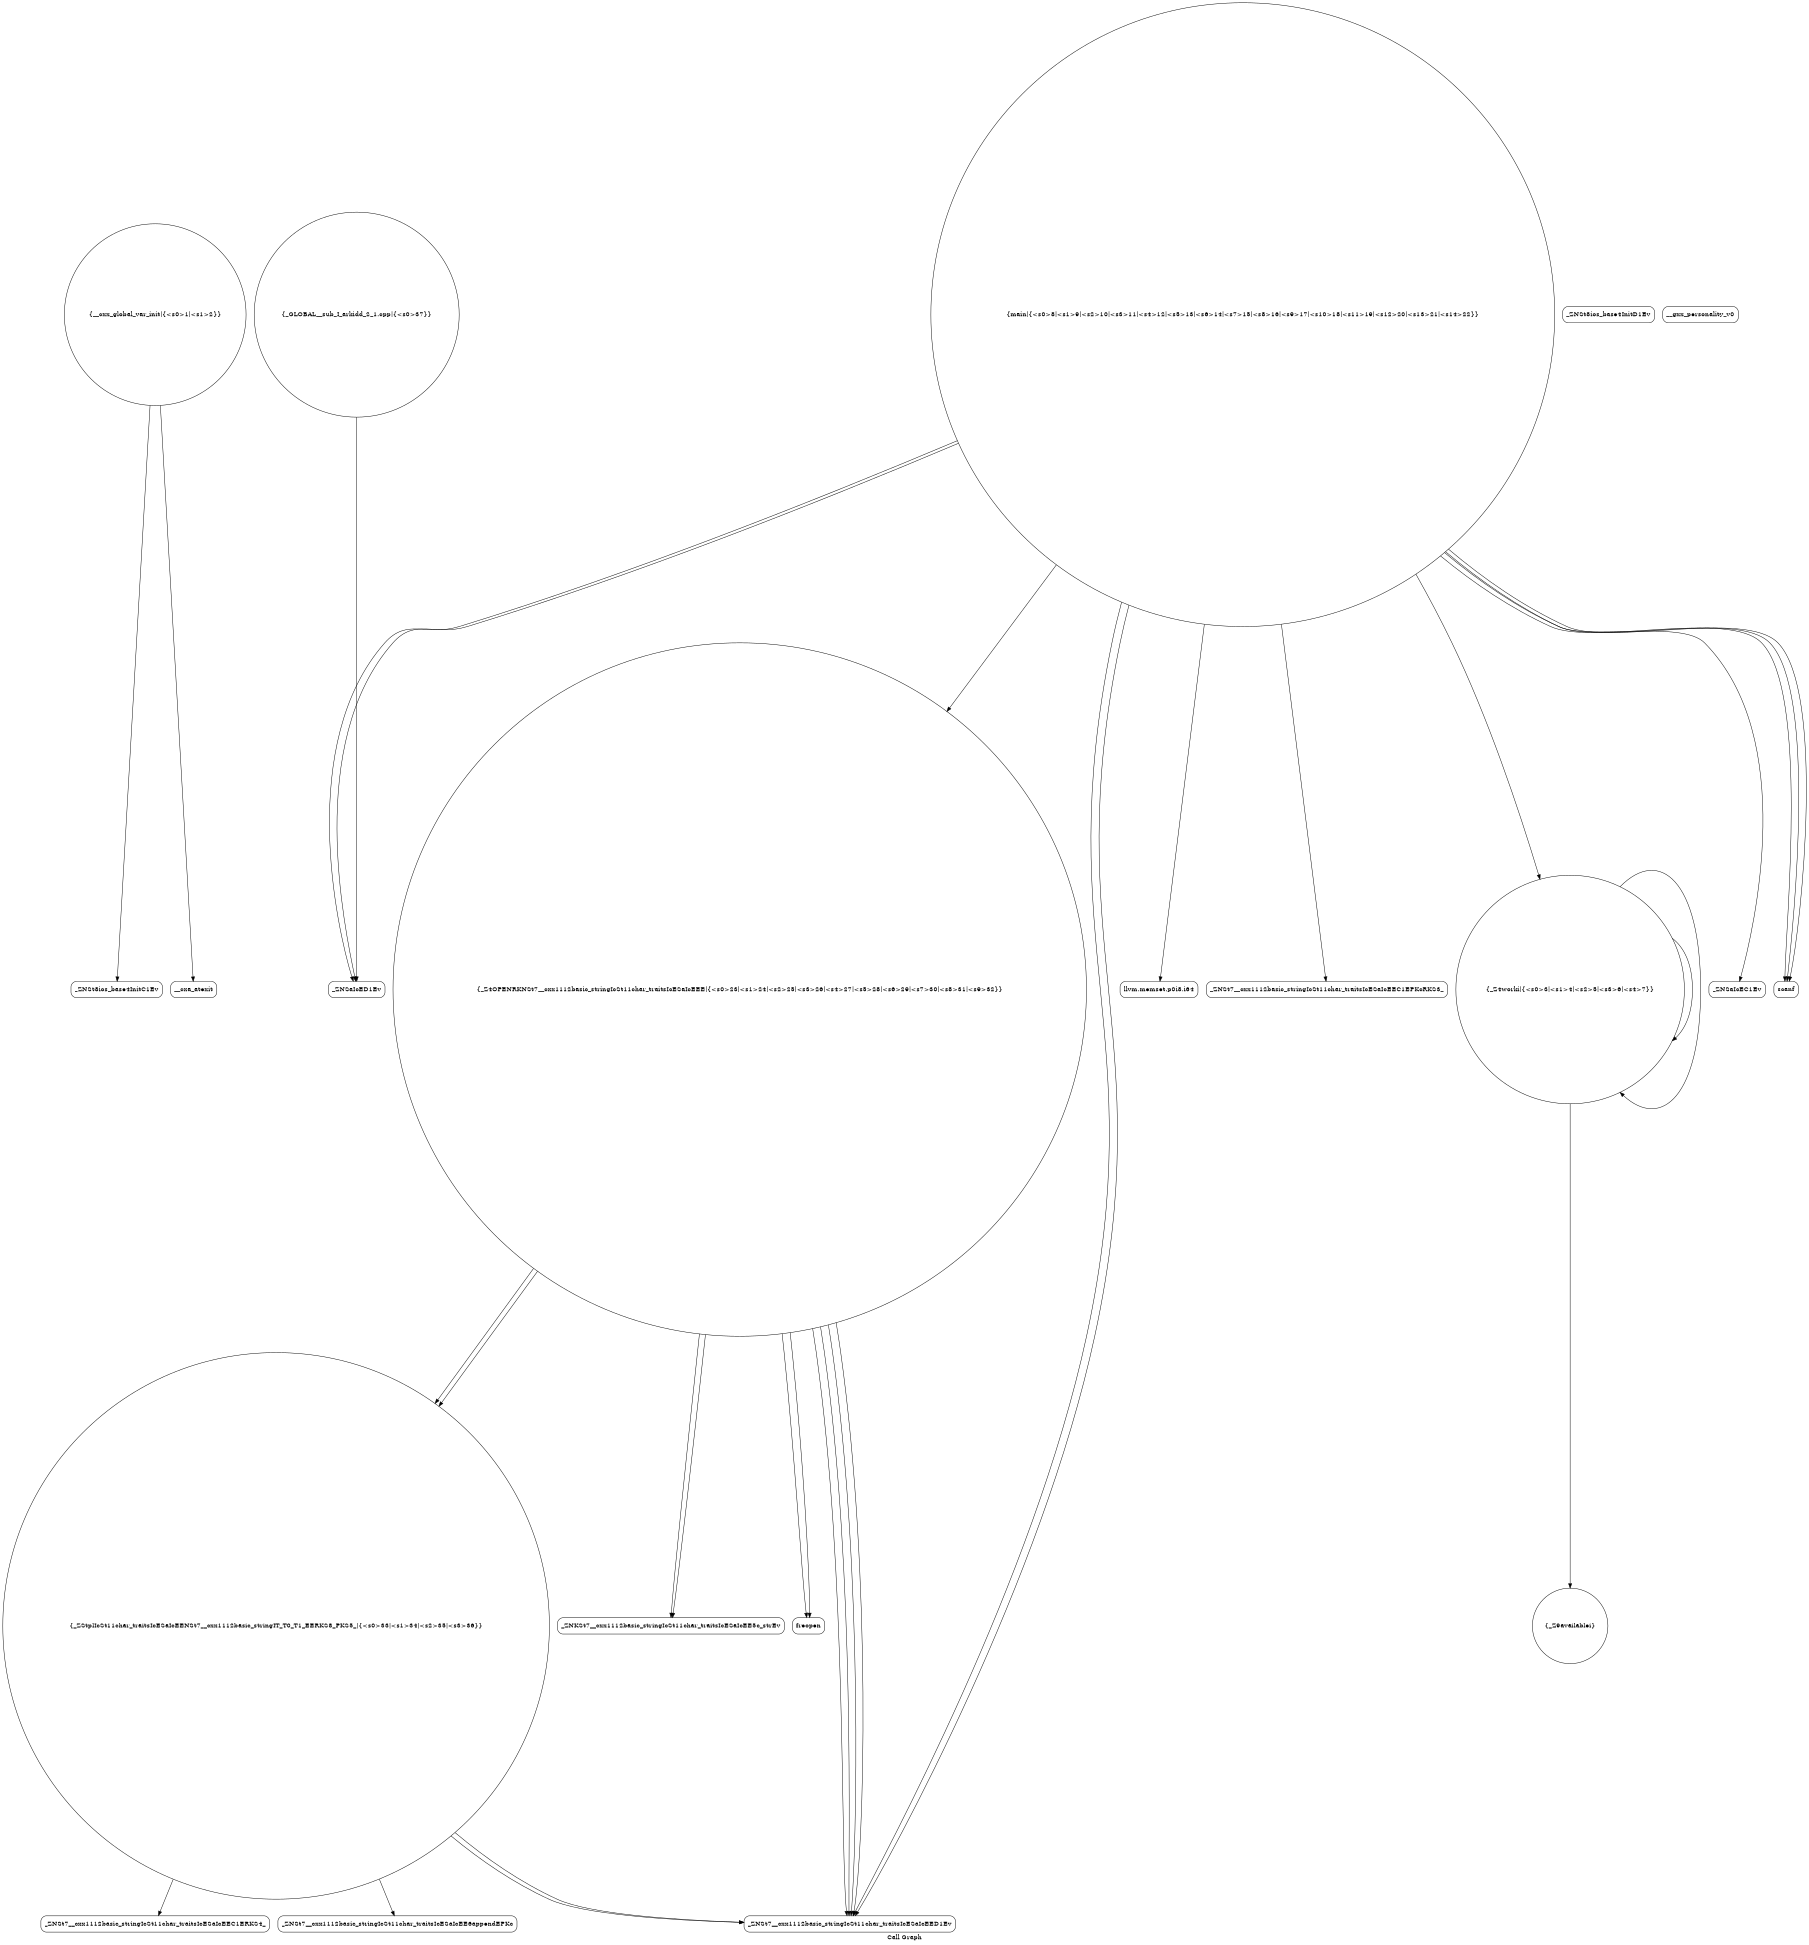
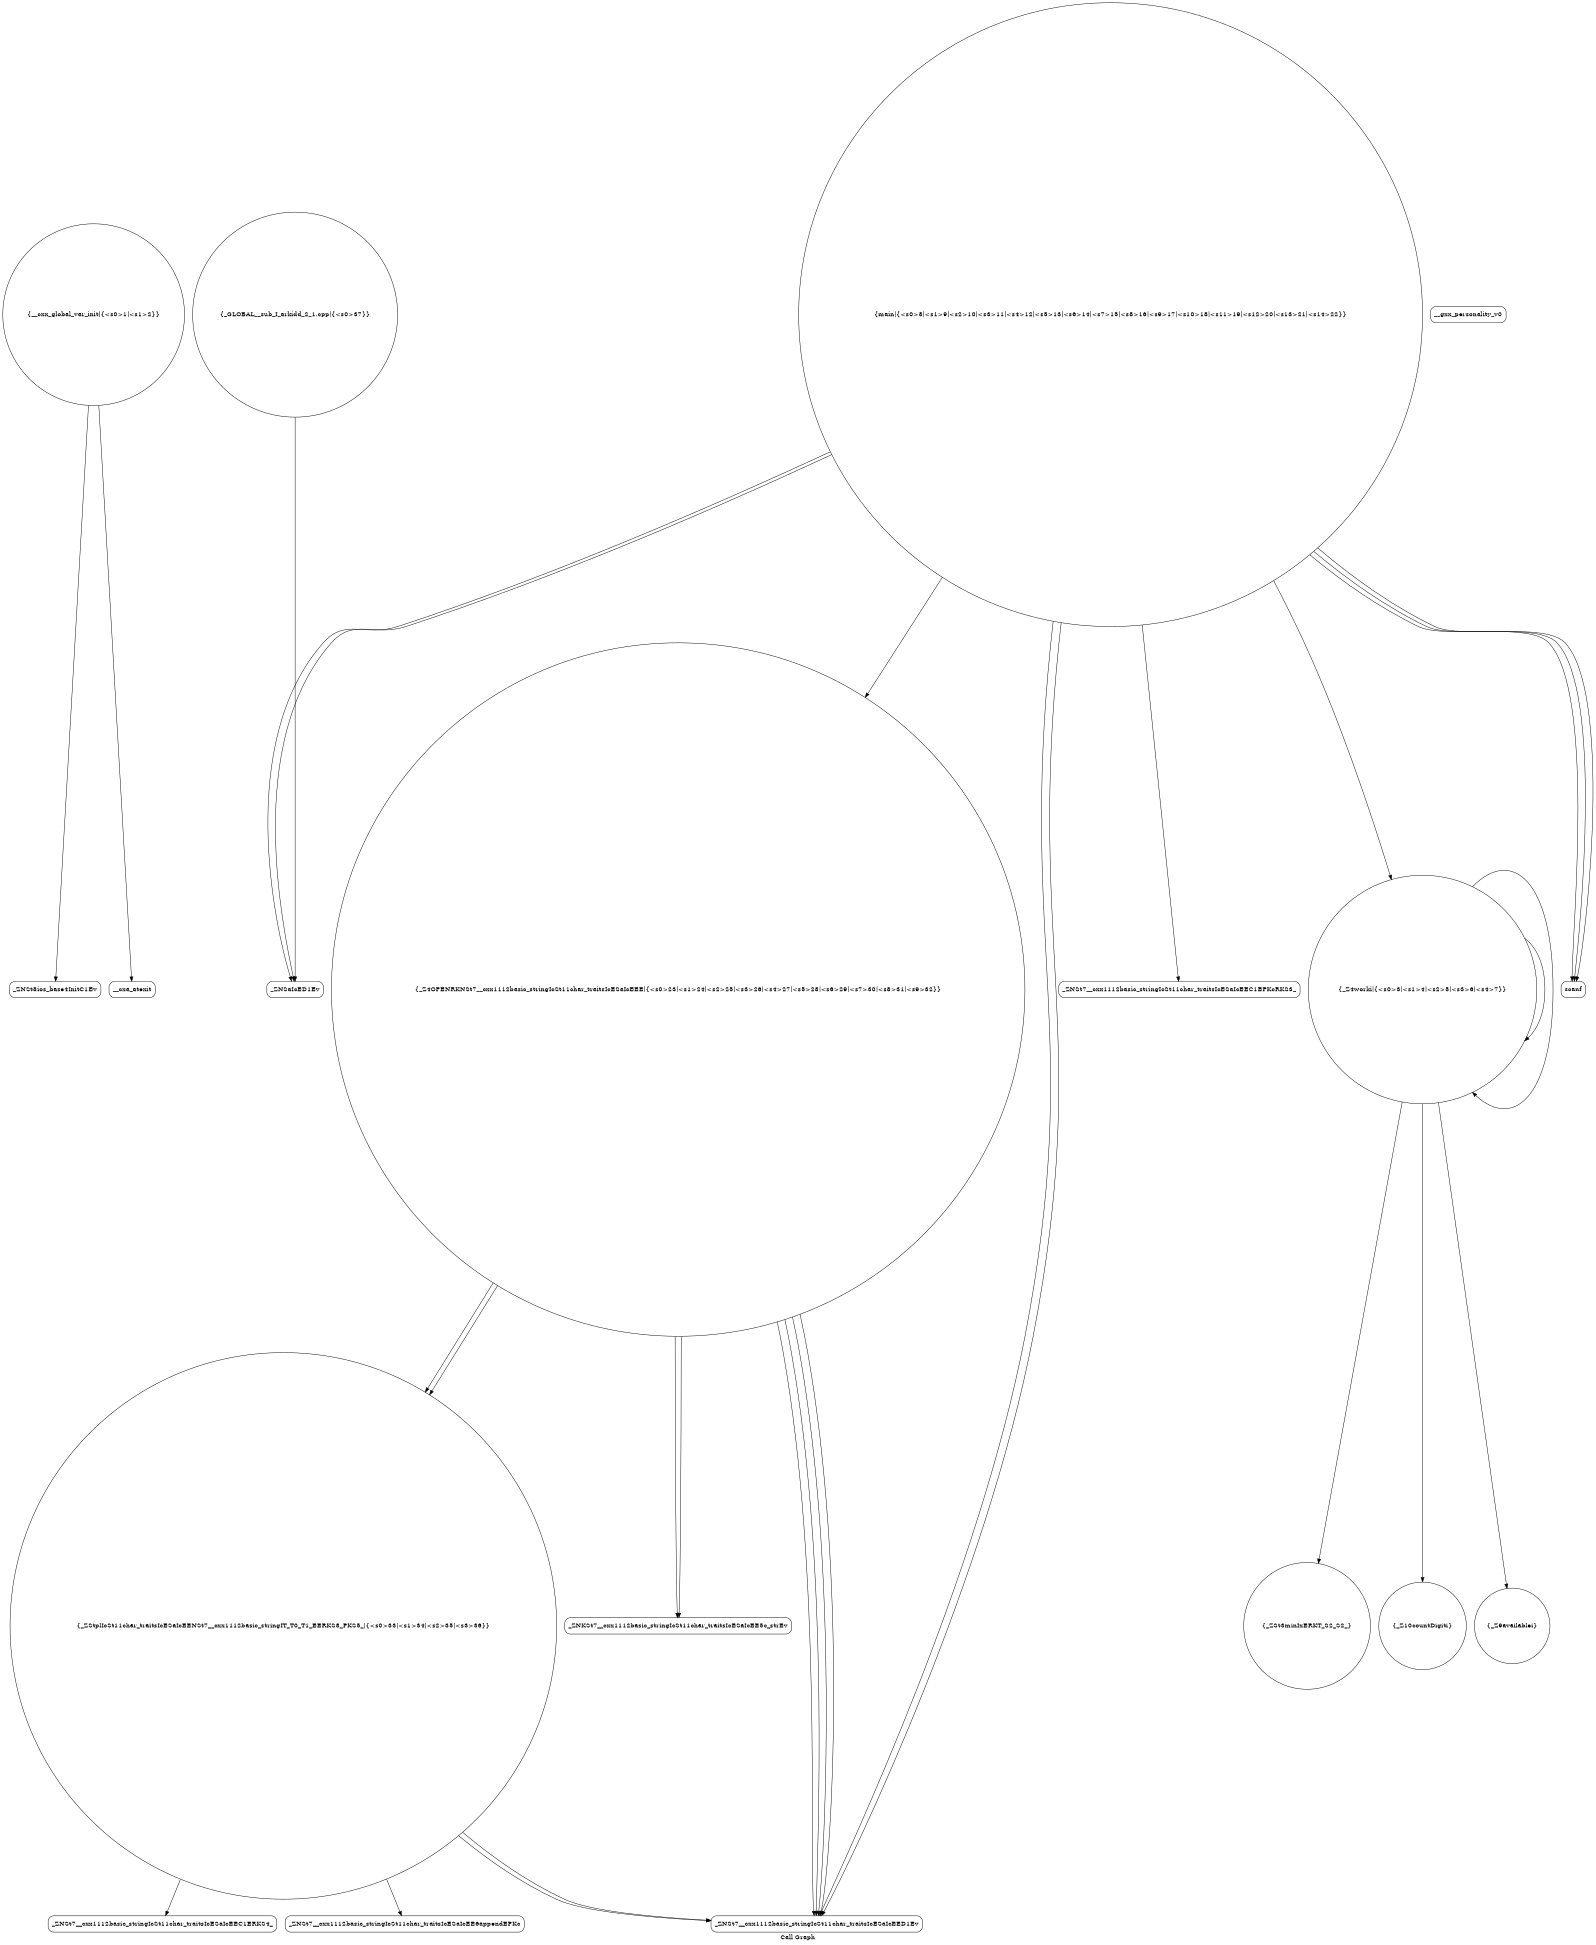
(1609, 315) -> none
(1159, 990) -> none
(1737, 990) -> none
(809, 1626) -> none
none -> (1307, 1626)
none -> (1423, 1626)
